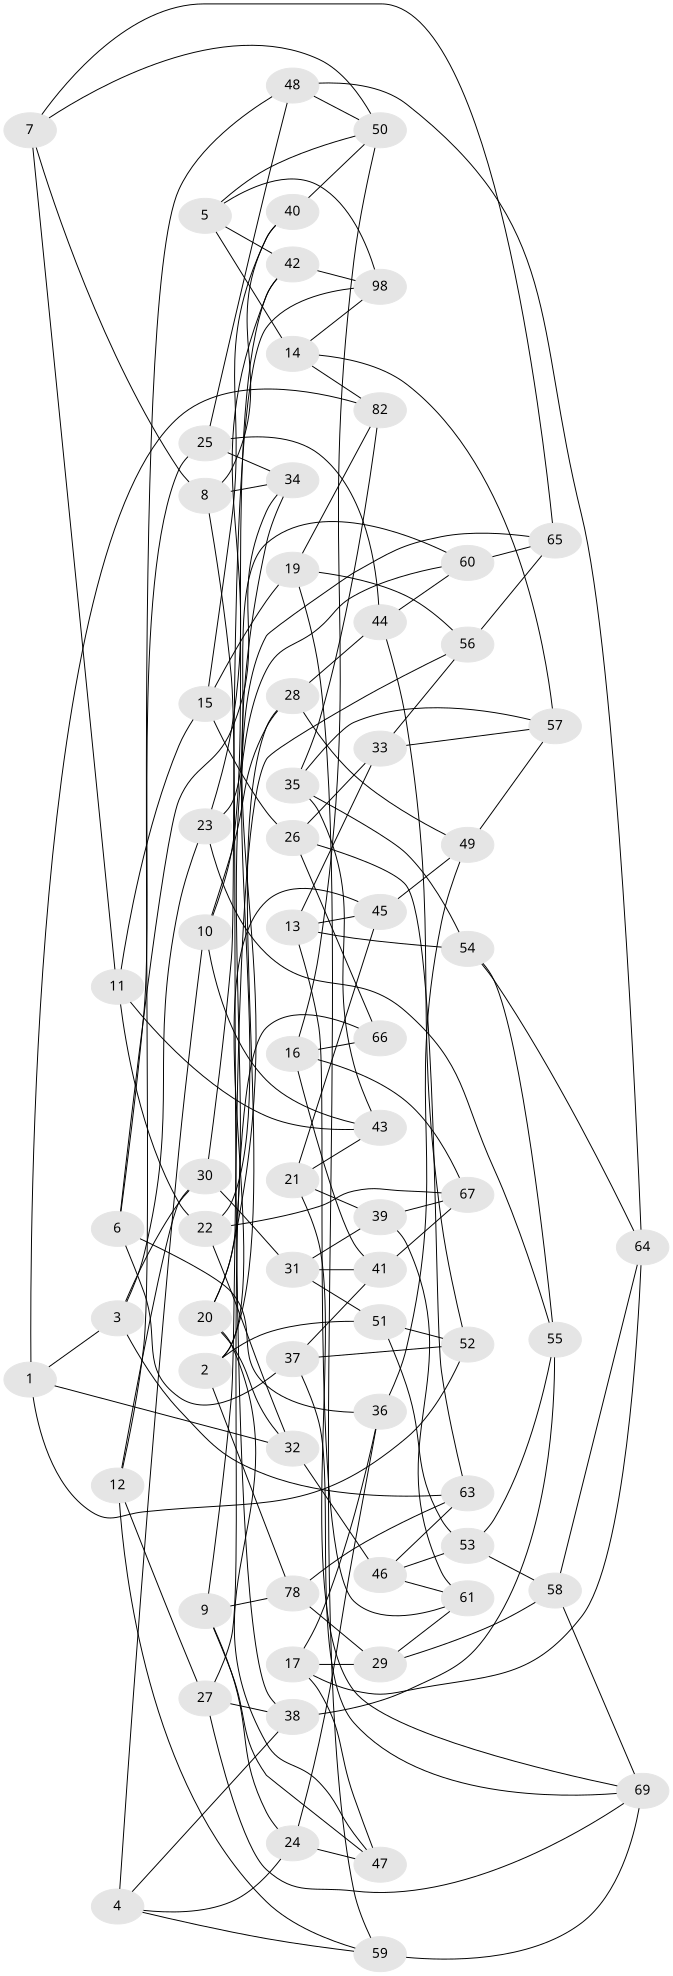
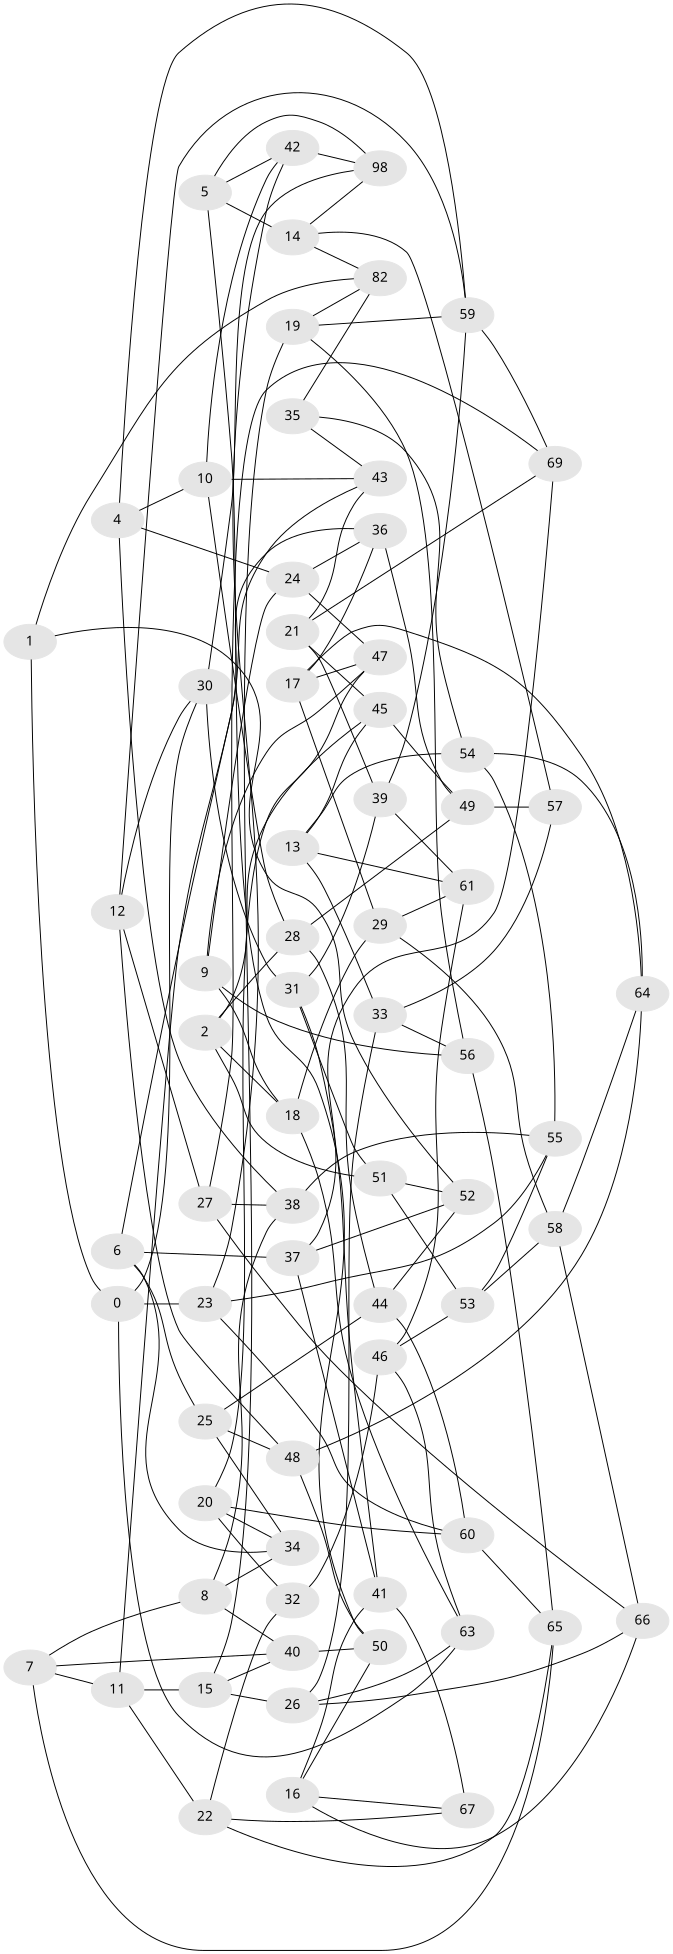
(216, 49) -> (161, 1660)
(395, 711) -> none
(419, 1207) -> (446, 526)
(118, 1318) -> (118, 1304)
(161, 1414) -> none
(293, 1593) -> (293, 1116)
(599, 1691) -> (599, 1425)
